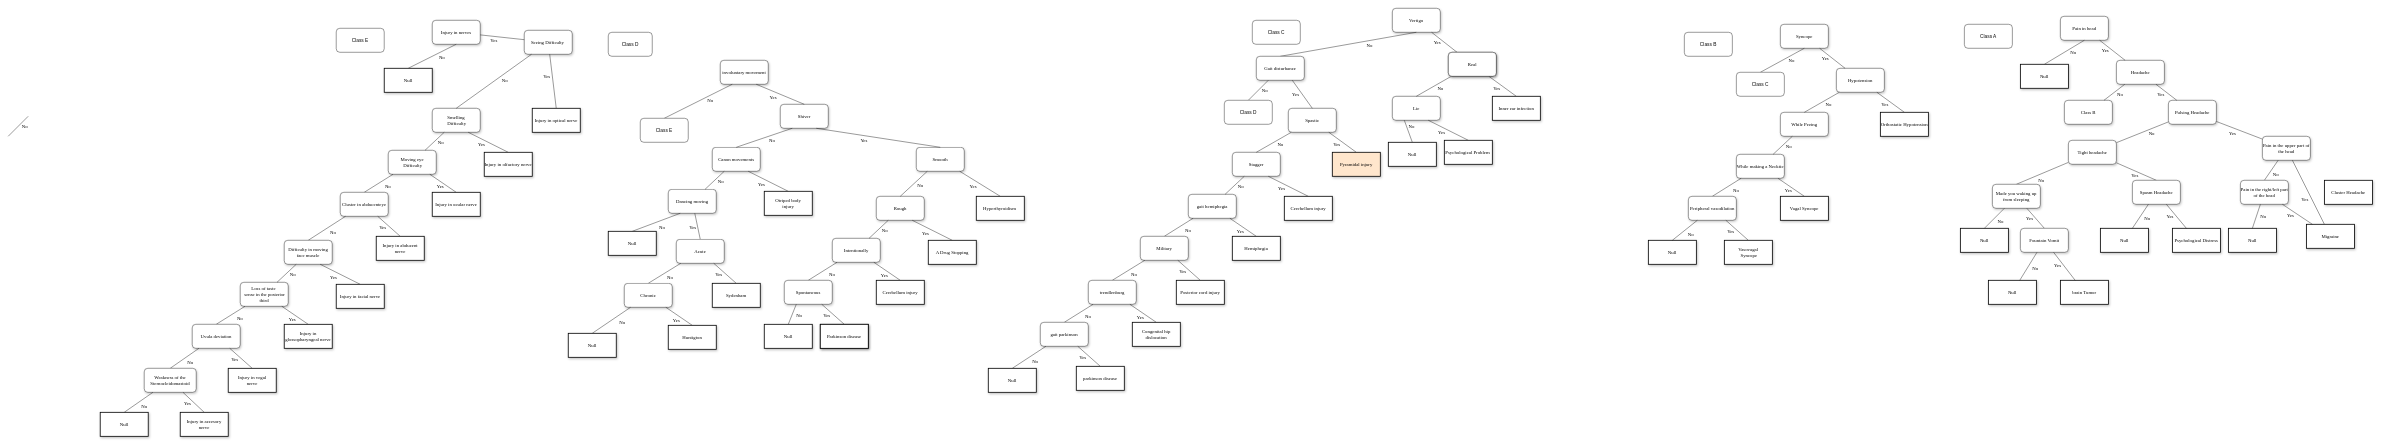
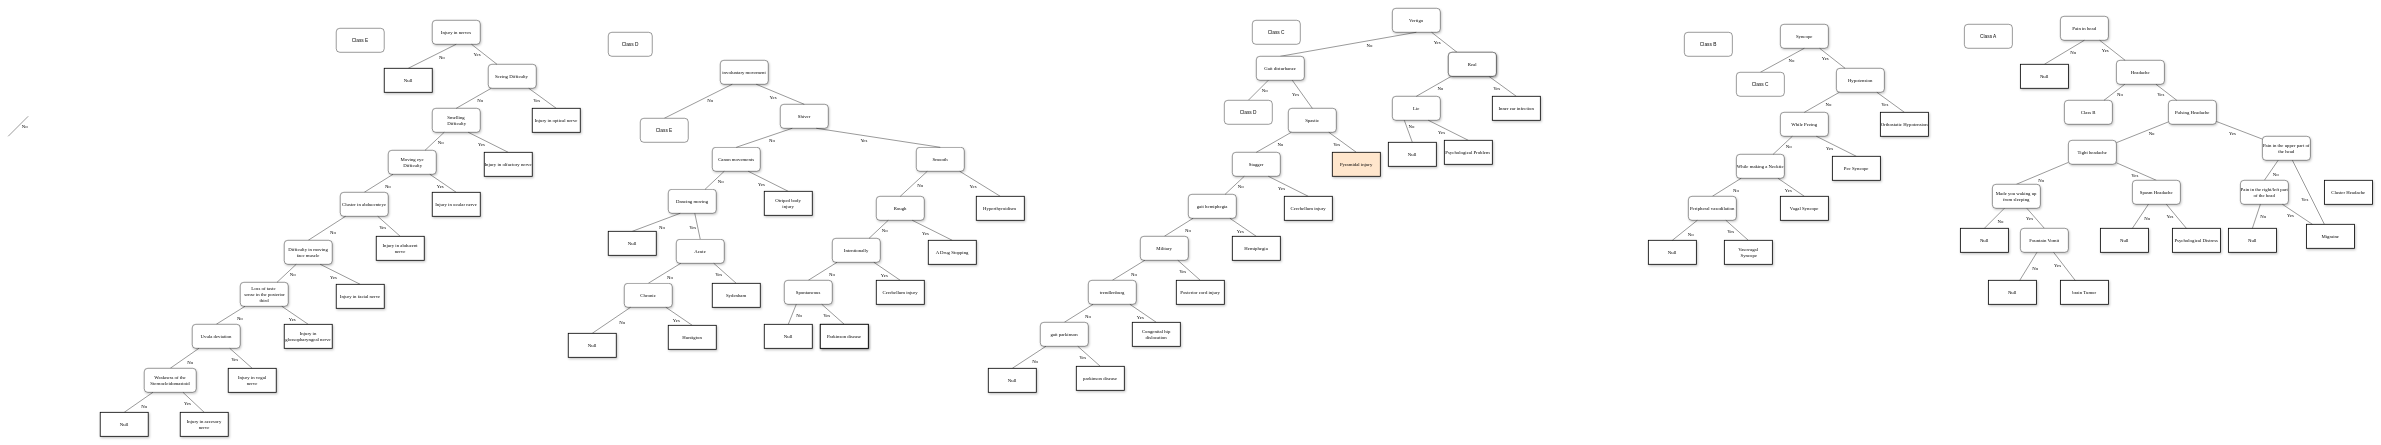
(548, 42) -> (512, 76)
none -> (1853, 155)
none -> (1856, 168)
